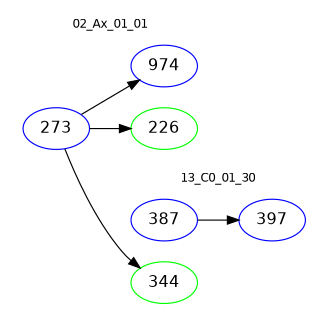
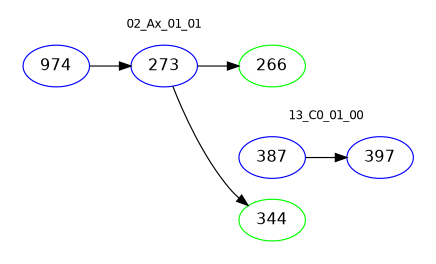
(105, 100) -> (104, 66)
(164, 129) -> (272, 66)
(218, 179) -> (326, 116)
